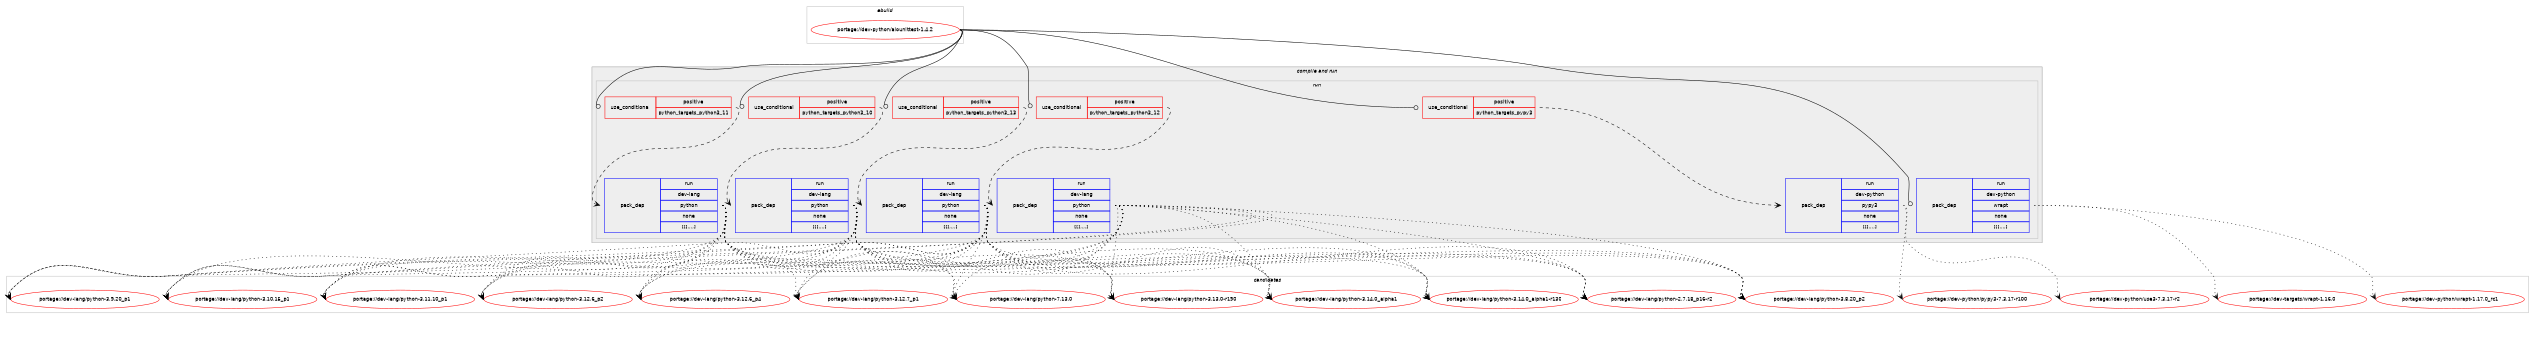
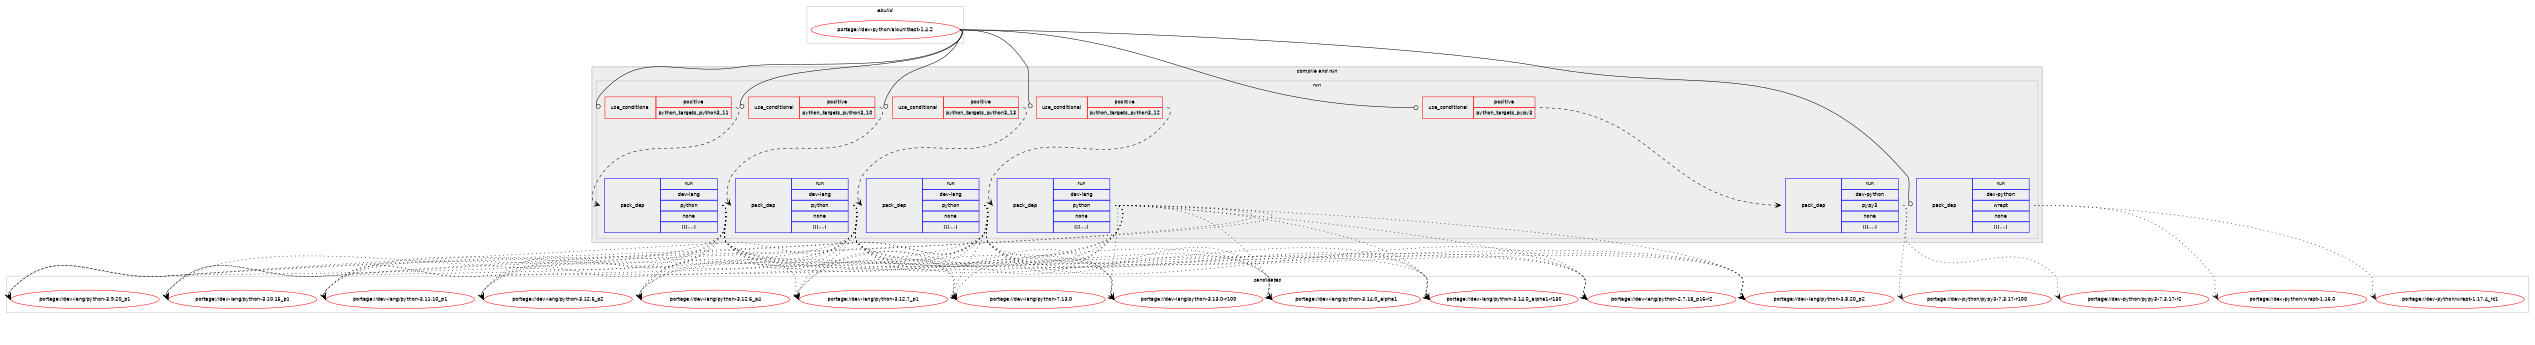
(1189, 299) -> (1189, 299)
(2135, 299) -> (2135, 299)
(2292, 299) -> (2292, 299)
(2450, 299) -> (2450, 299)
